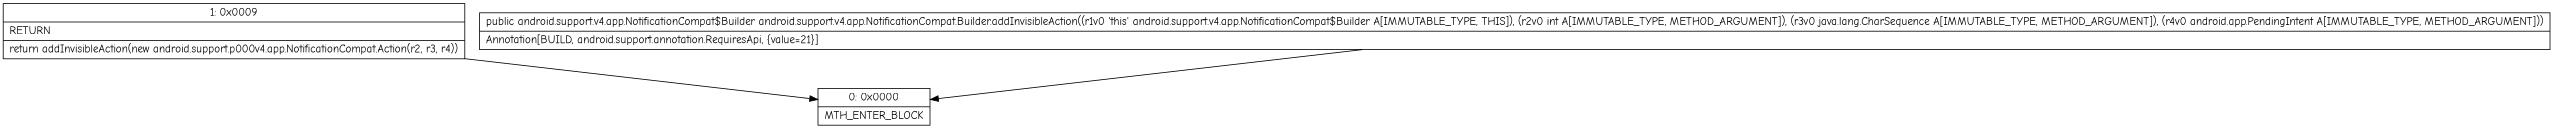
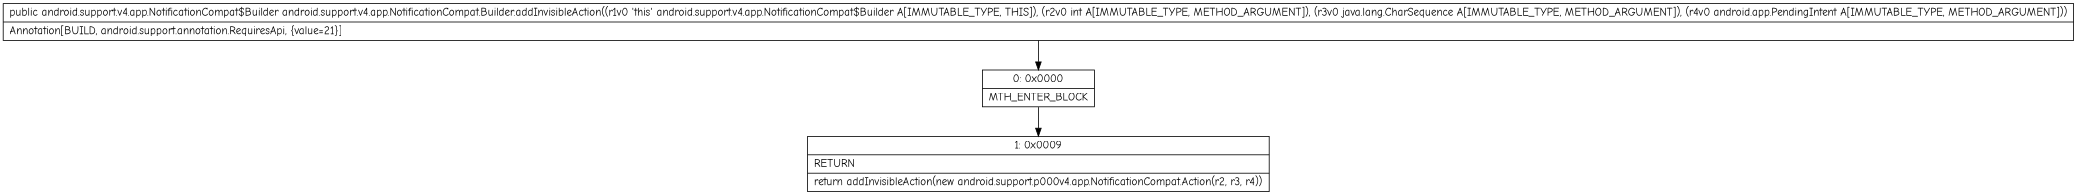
(637, 79) -> (1038, 118)
